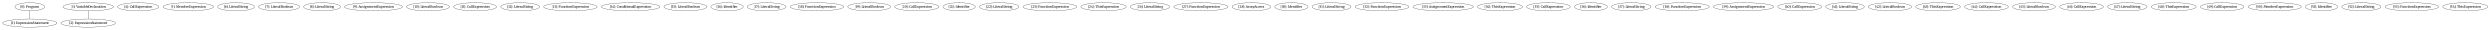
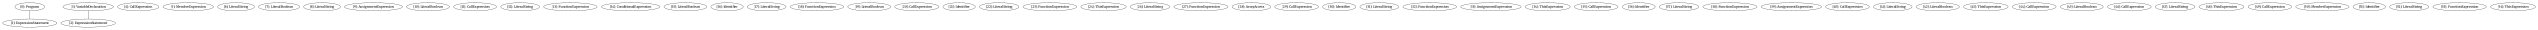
none -> (1297, 7)
